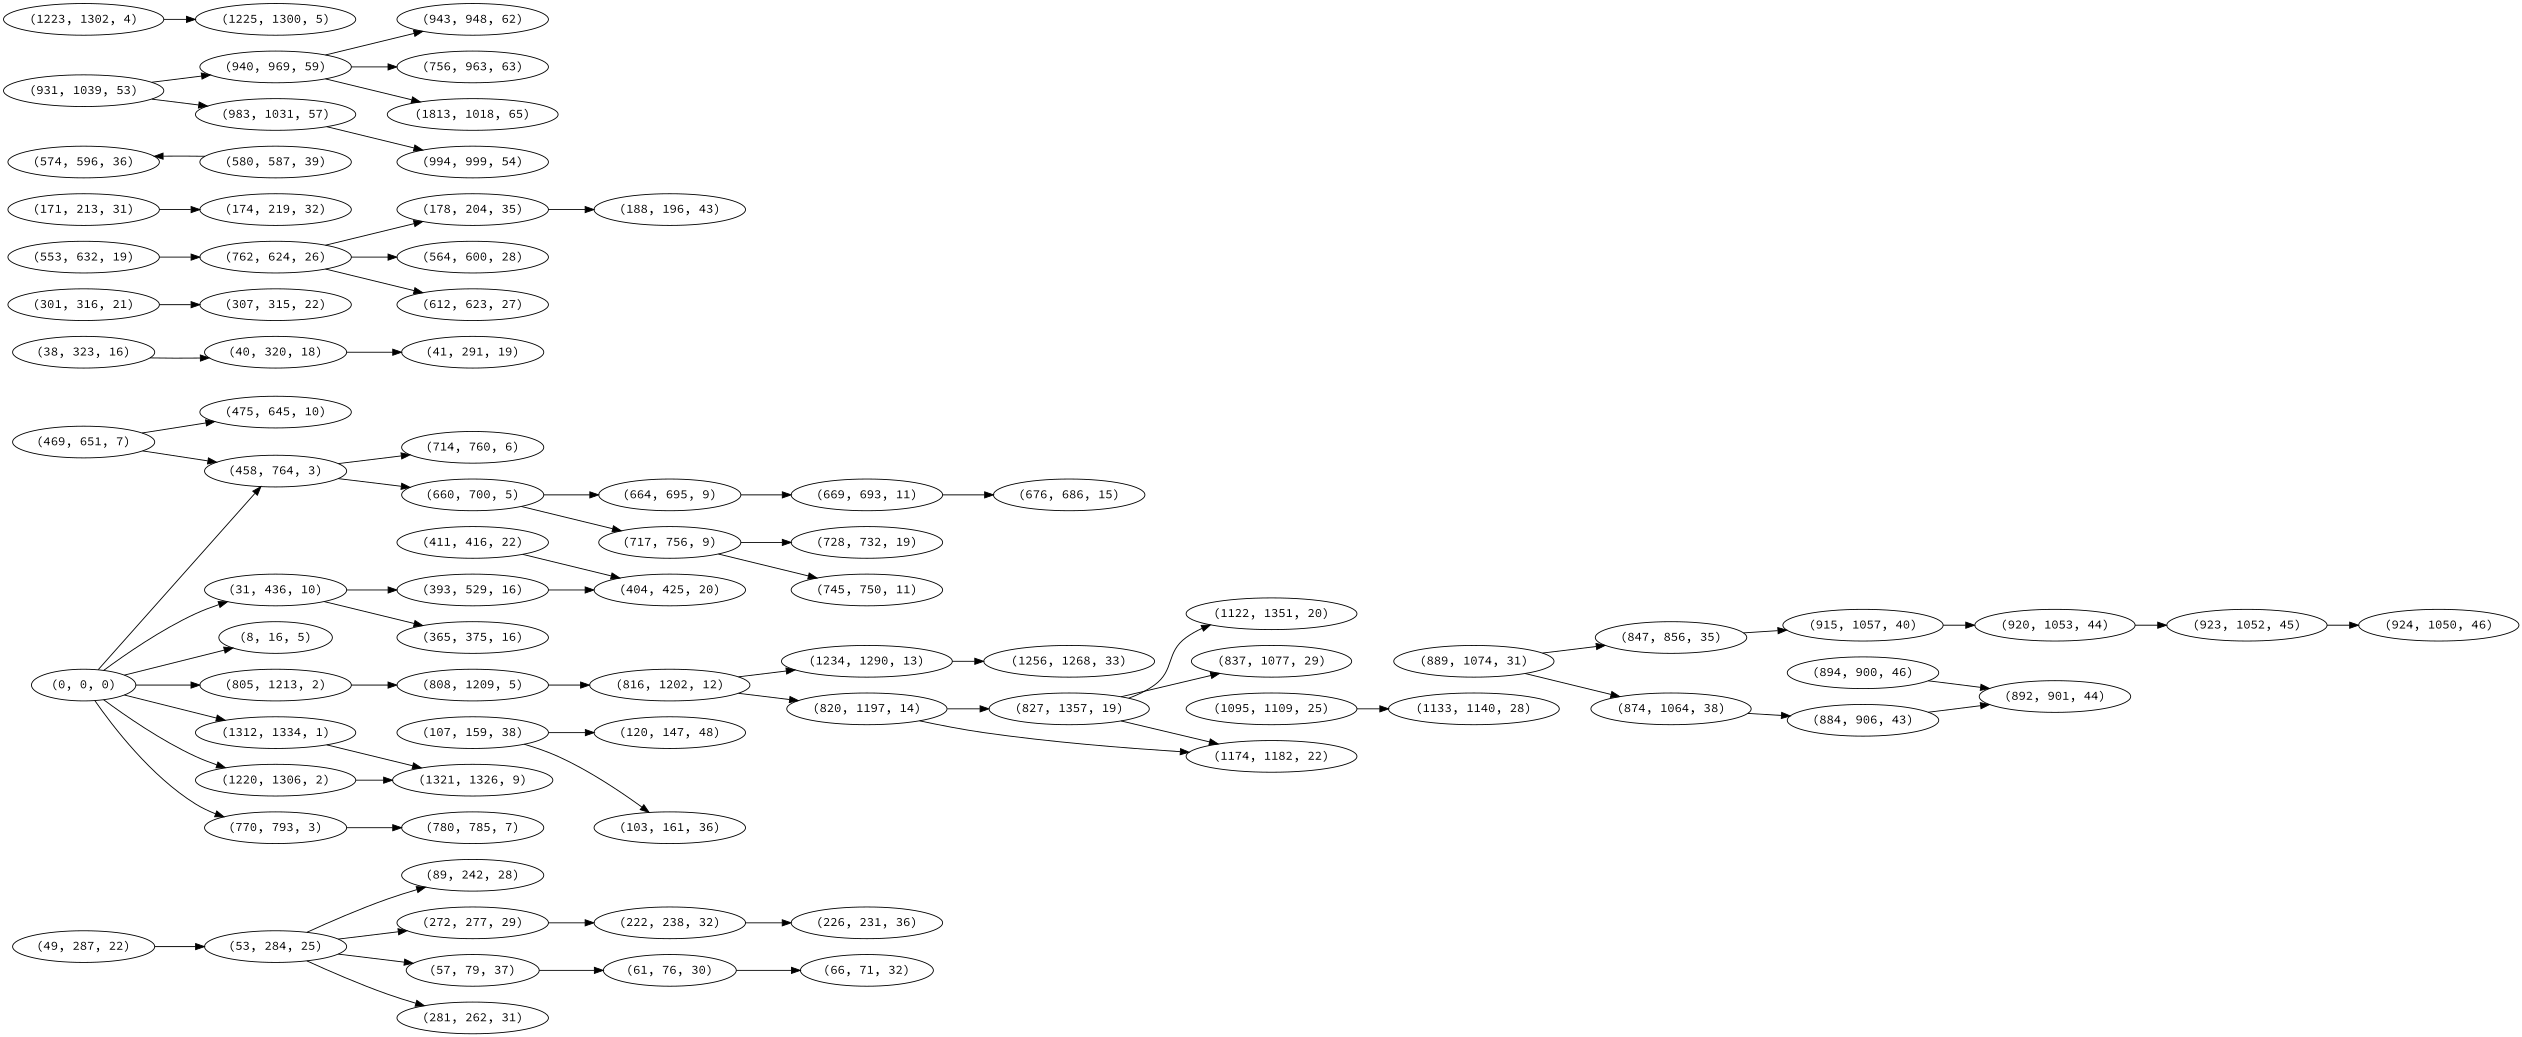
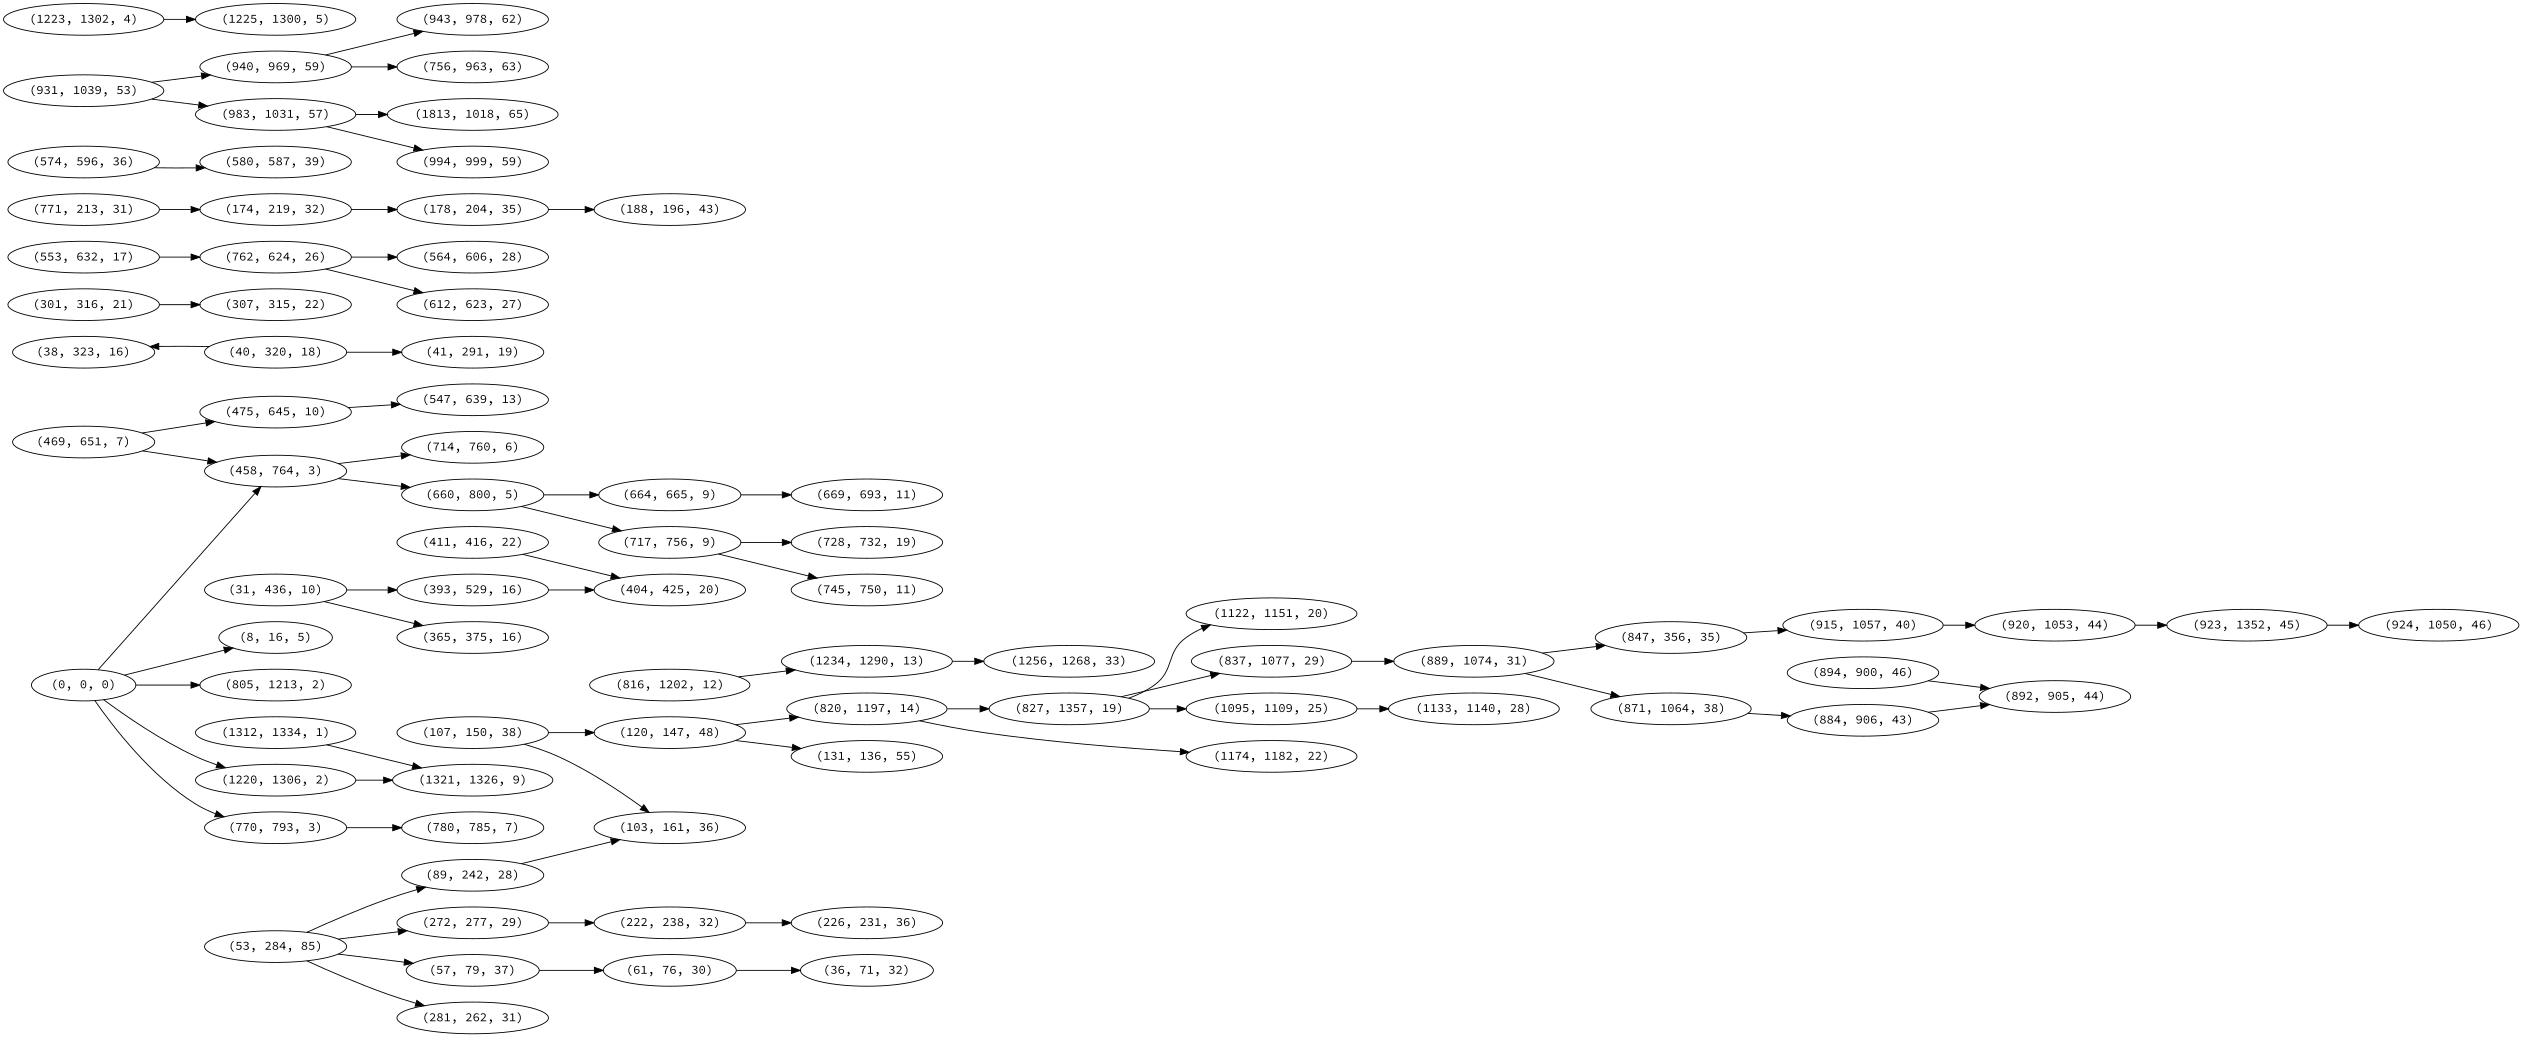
(473, 19) -> (473, 19)
(369, 89) -> (367, 114)
(184, 156) -> (175, 168)
(473, 162) -> (473, 162)
(84, 210) -> (84, 210)
(370, 234) -> (370, 210)
(84, 257) -> (84, 257)
(473, 257) -> (473, 257)
(175, 358) -> (184, 346)
none -> (473, 400)
(473, 495) -> (473, 495)
(670, 495) -> (670, 495)
(1069, 495) -> none
(1272, 614) -> (1272, 614)
(2247, 625) -> (2247, 625)
(159, 633) -> none
(1671, 638) -> (1671, 638)
none -> (1368, 661)
(473, 685) -> none
(764, 696) -> (762, 721)
(2055, 697) -> (2055, 697)
(170, 707) -> none
(1671, 709) -> (1671, 709)
(1165, 731) -> (1163, 709)
(473, 733) -> (473, 733)
none -> (867, 756)
none -> (566, 853)
(84, 947) -> none
(276, 947) -> (276, 947)
(867, 970) -> (867, 970)
